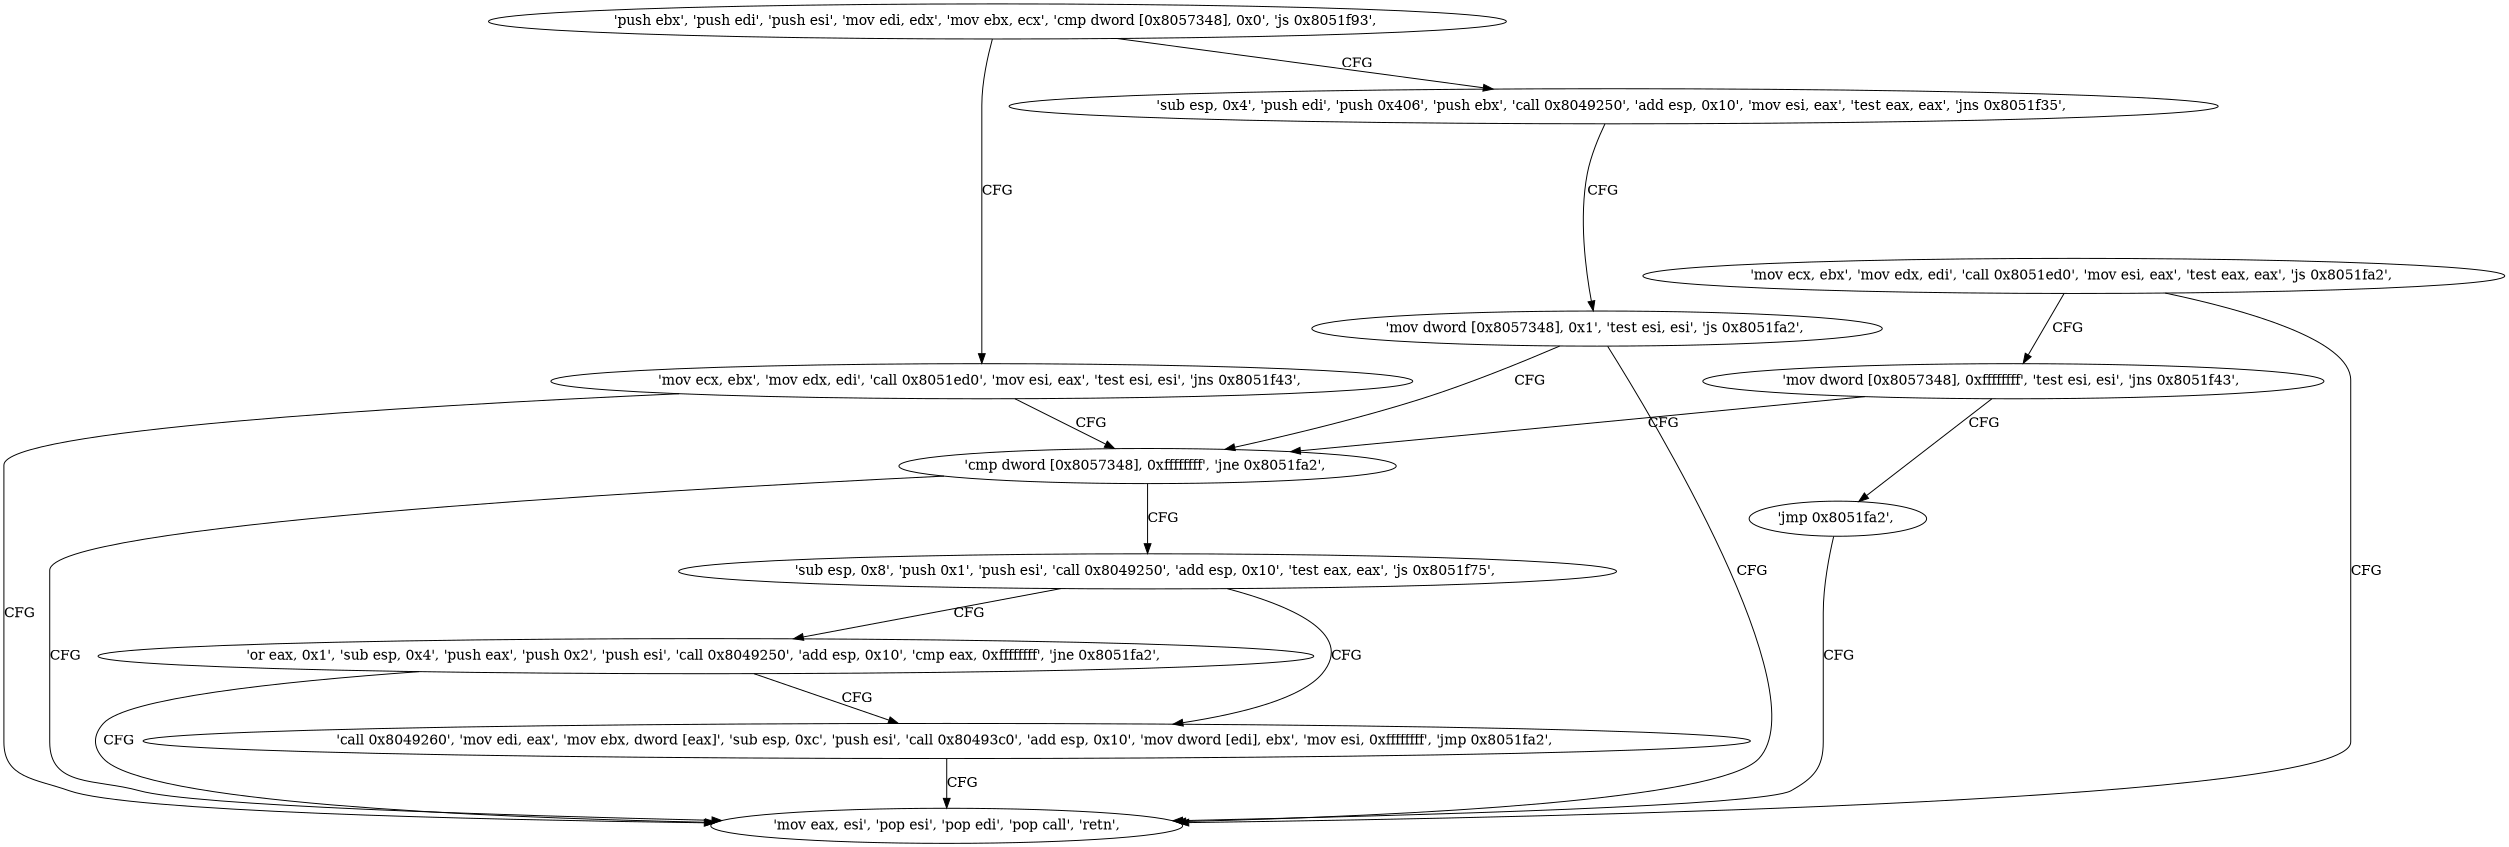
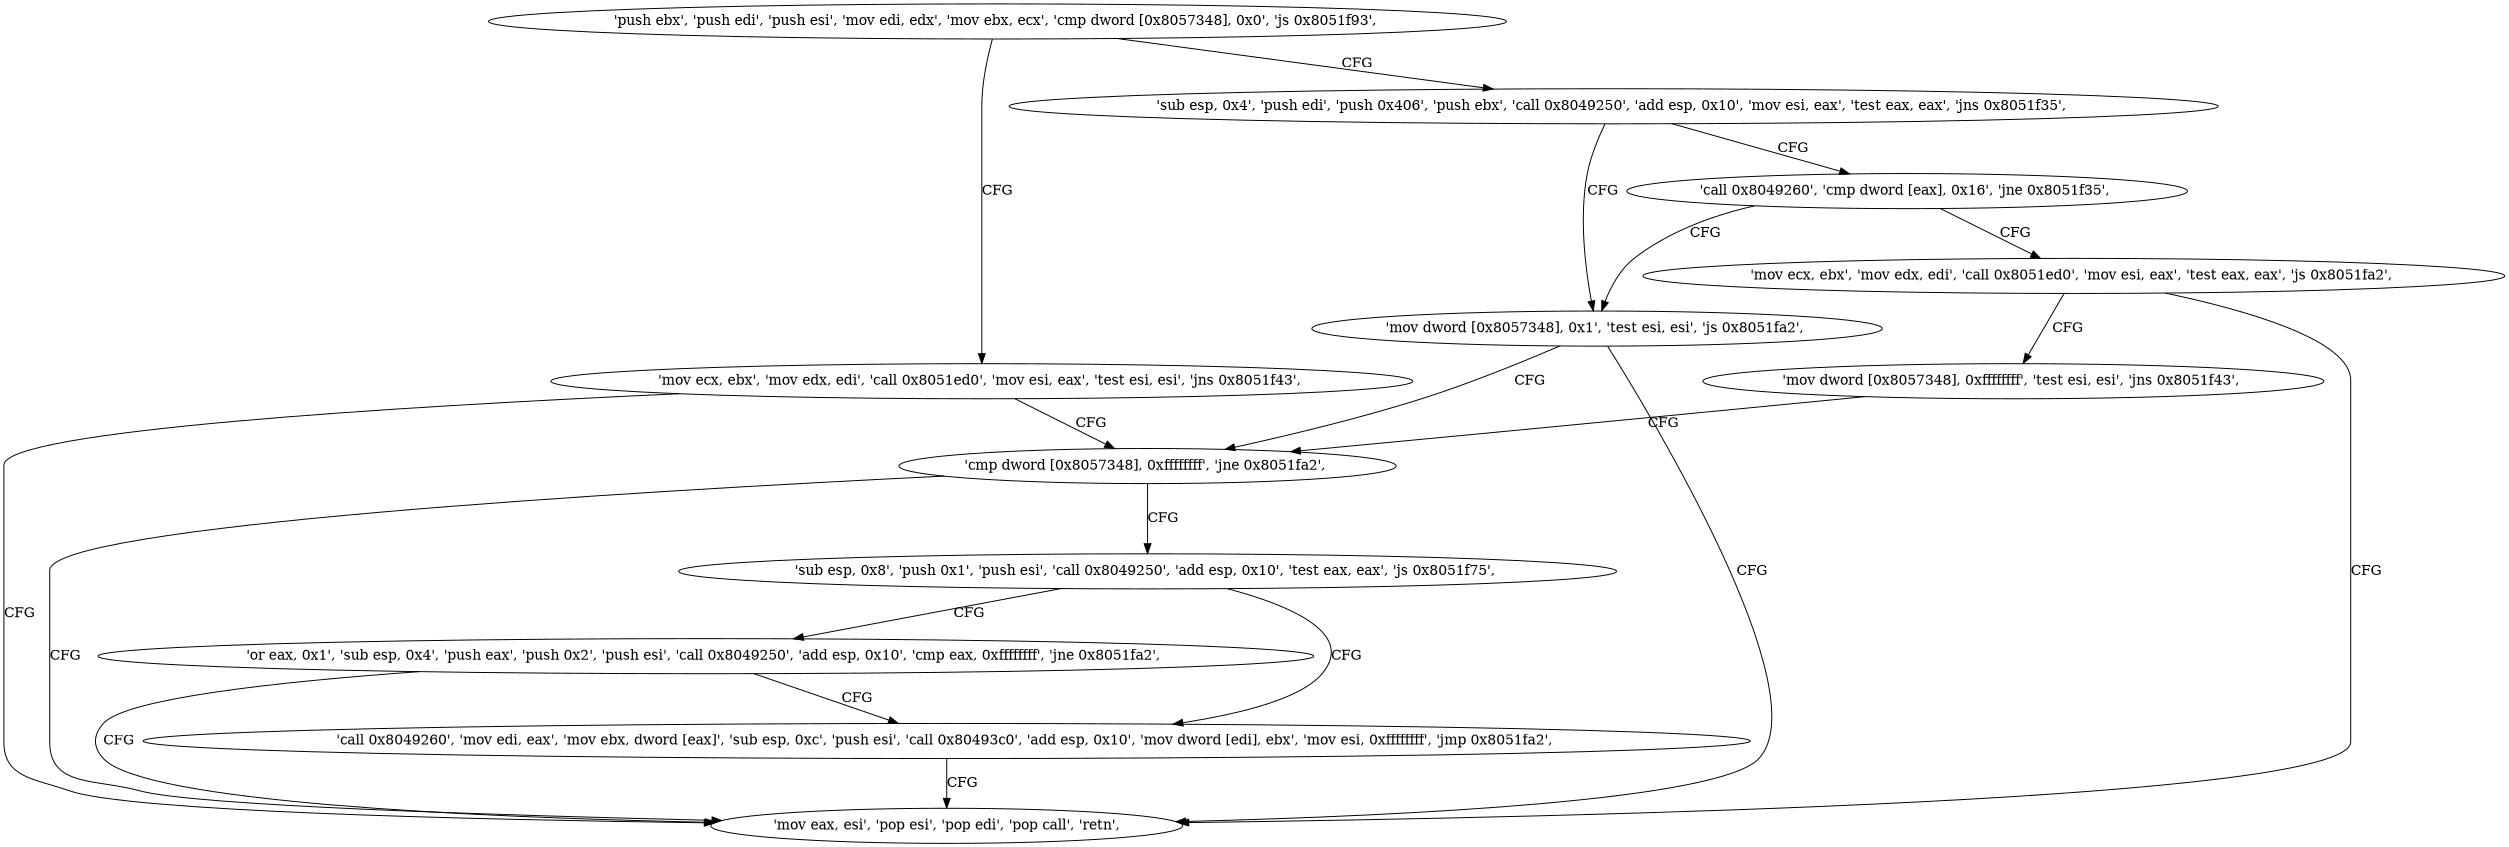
none -> (1907, 191)
(1838, 519) -> none
